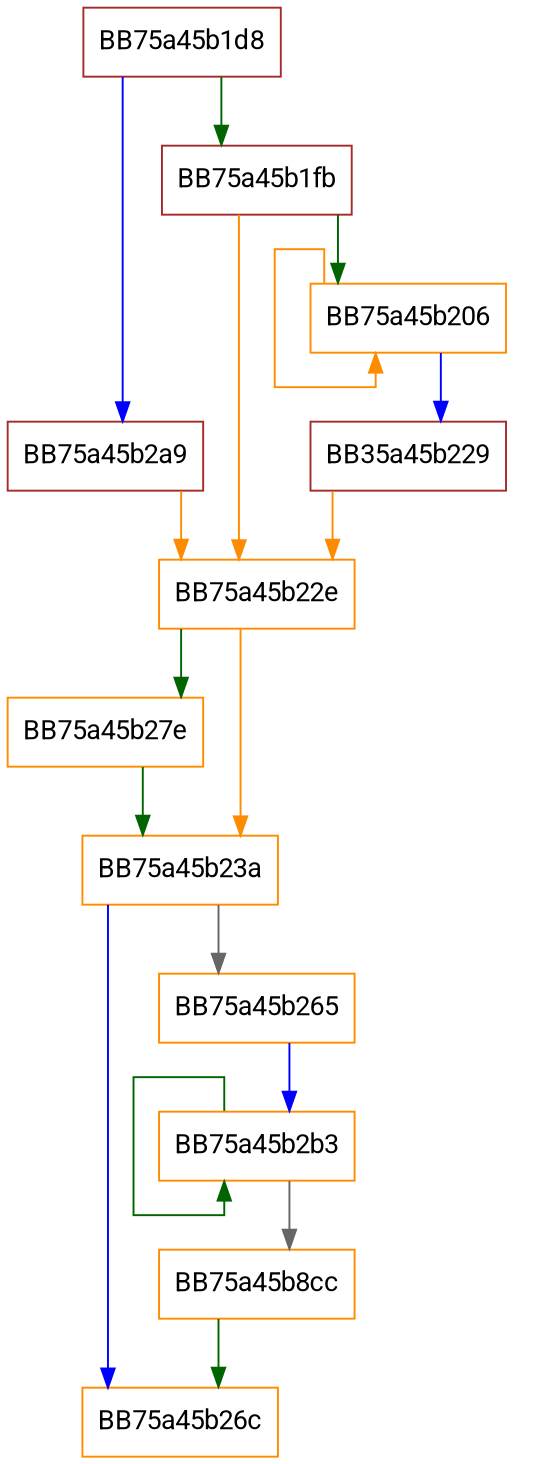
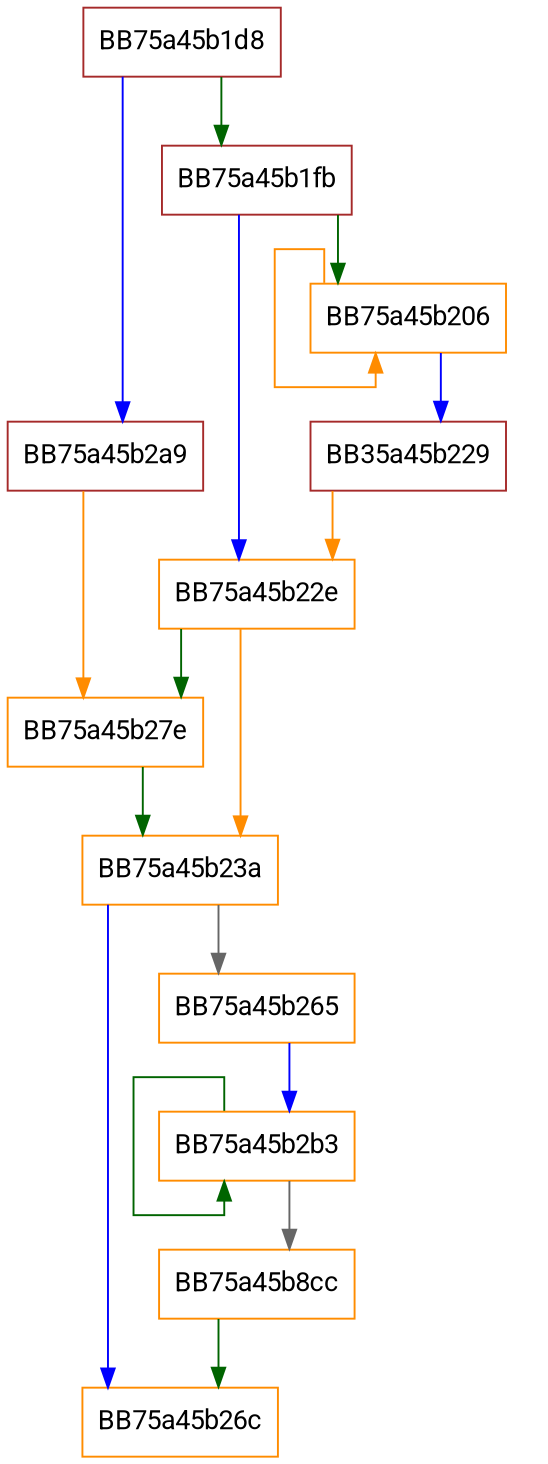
(239, 377) -> (239, 377)
(181, 515) -> (83, 585)
